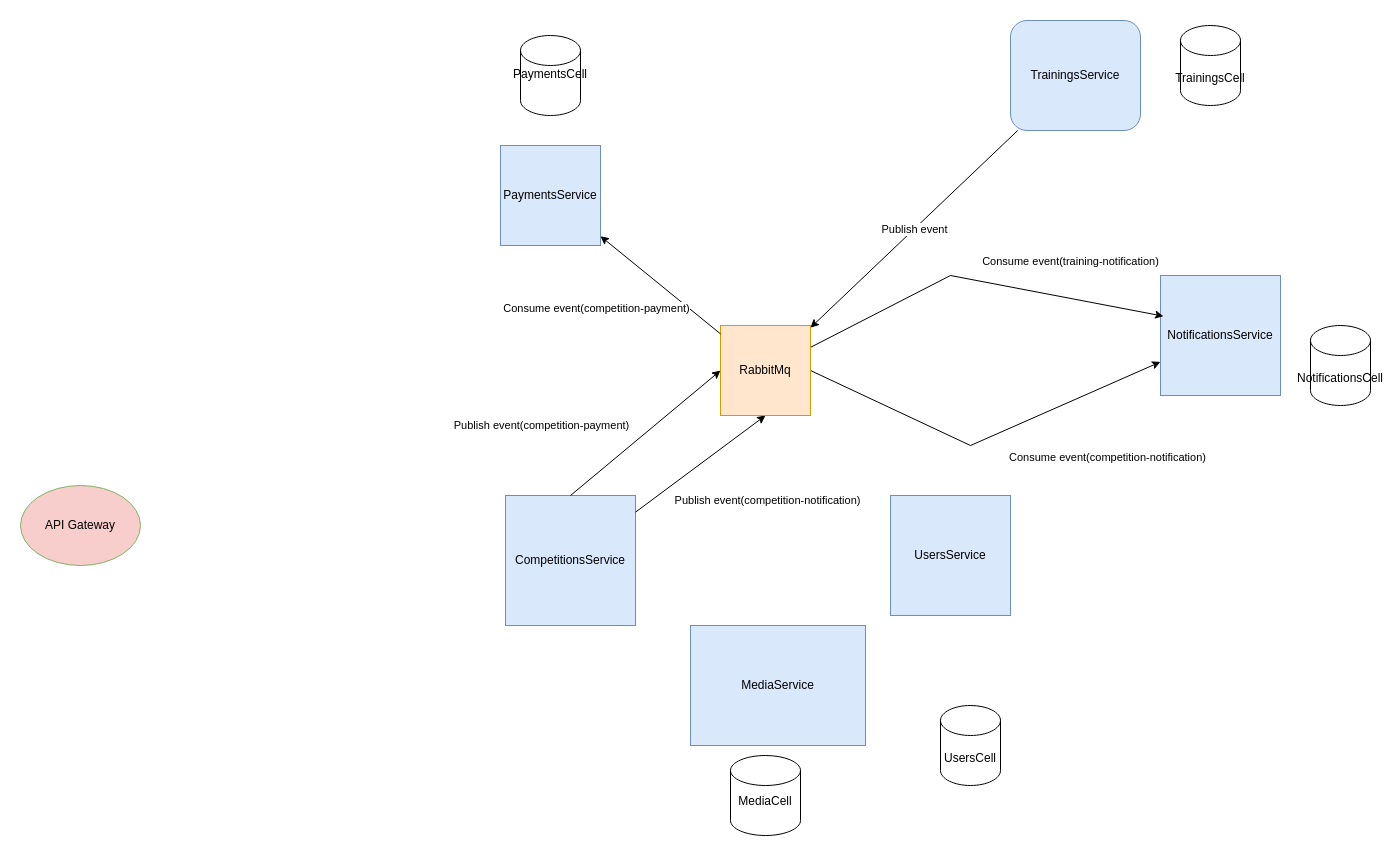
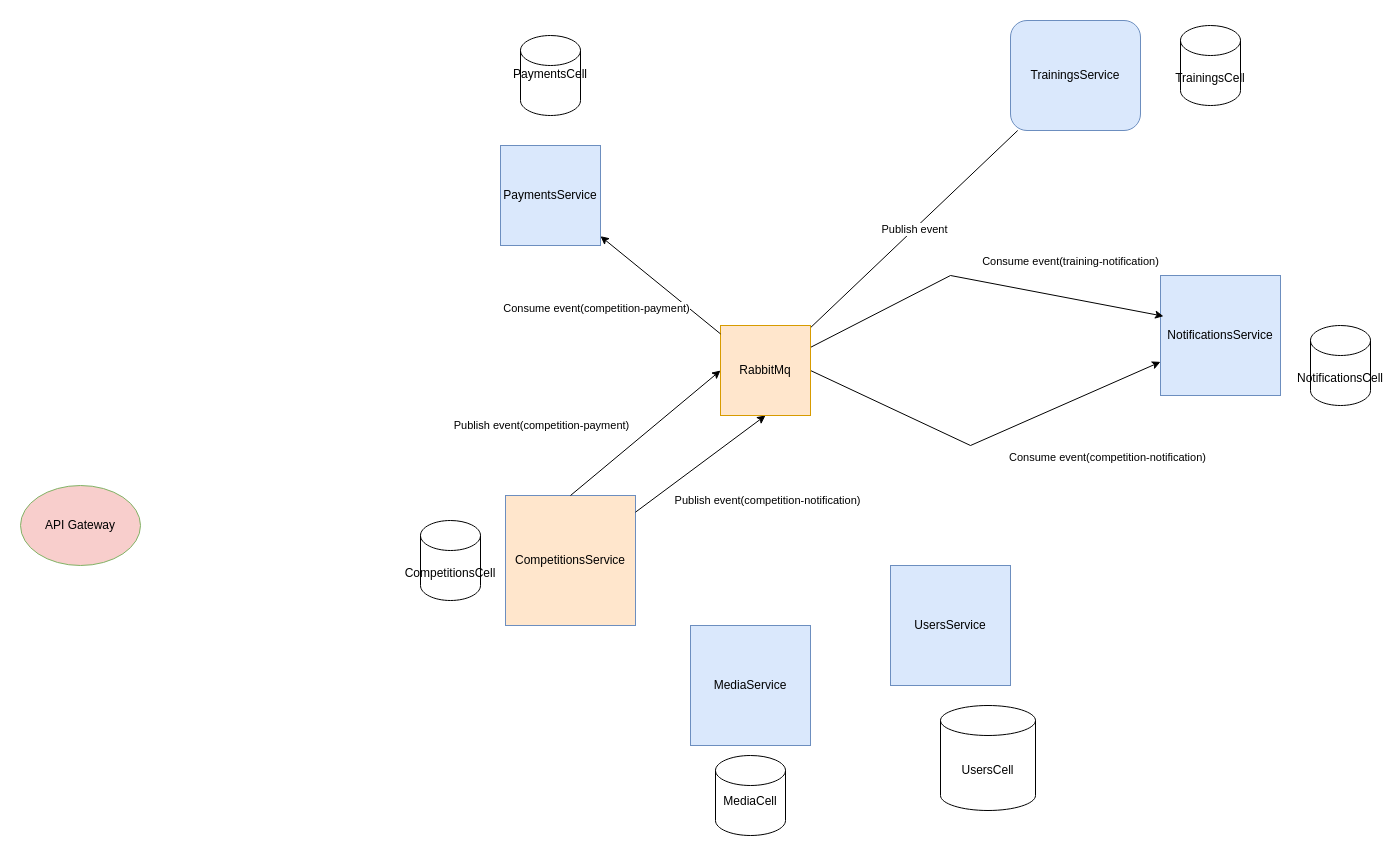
(817, 322) -> (814, 324)
(951, 556) -> (951, 626)
none -> (451, 561)
(571, 561) -> (571, 561)
(778, 686) -> (751, 686)
(971, 746) -> (988, 758)
(766, 796) -> (751, 796)
